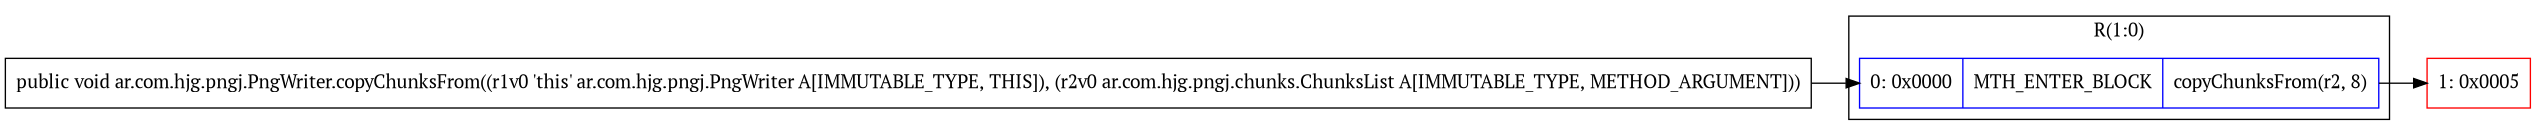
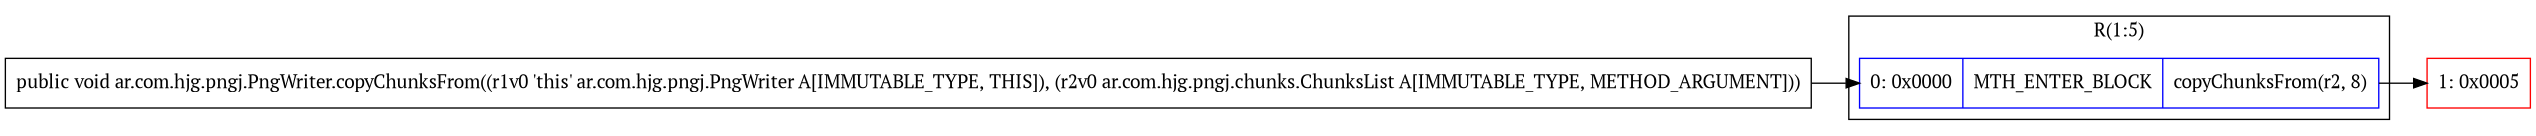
(2119, 32) -> (2119, 32)
